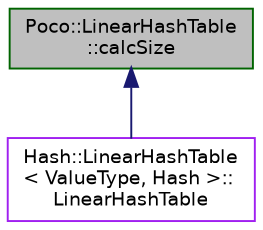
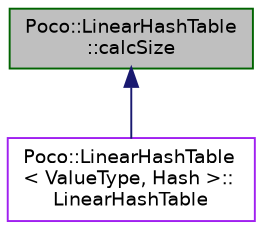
(131, 180) -> (131, 180)
